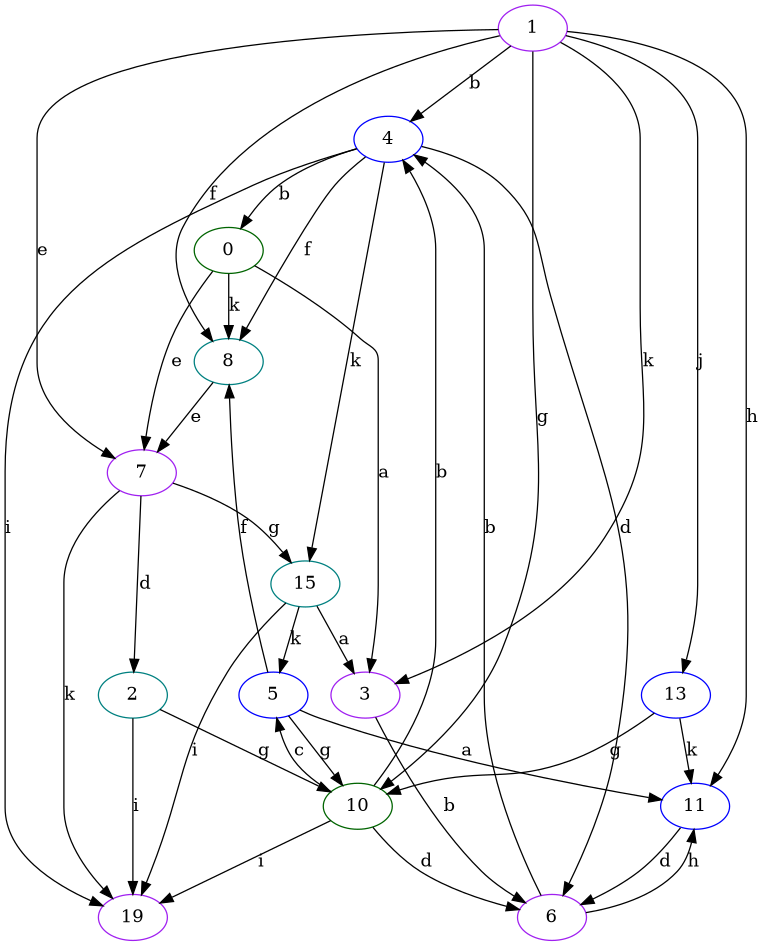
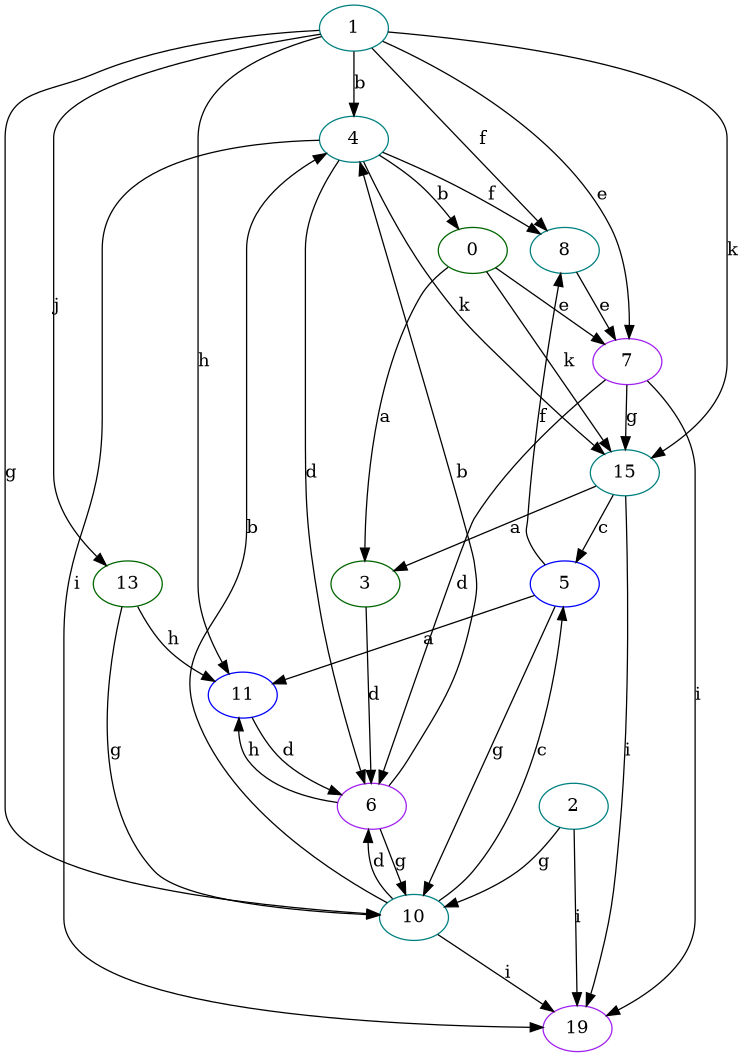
(533, 28) -> (354, 28)
(388, 139) -> (354, 139)
(229, 300) -> (539, 348)
(644, 400) -> (721, 124)
(138, 577) -> (460, 554)
(296, 640) -> (603, 528)
(70, 695) -> (698, 695)
(365, 695) -> (365, 584)
(676, 695) -> (128, 584)
(692, 751) -> (174, 640)
(358, 806) -> (414, 917)
(450, 806) -> (374, 695)
none -> (391, 856)
